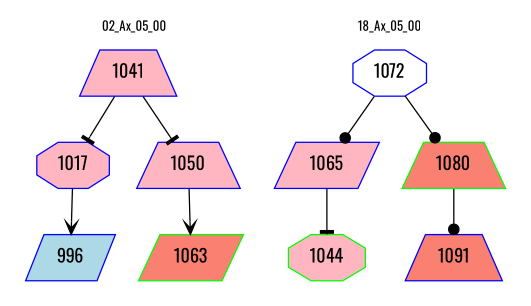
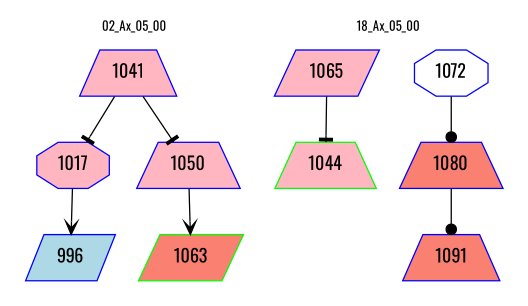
(361, 115) -> none
(454, 165) -> (451, 165)
(327, 258) -> (326, 165)
